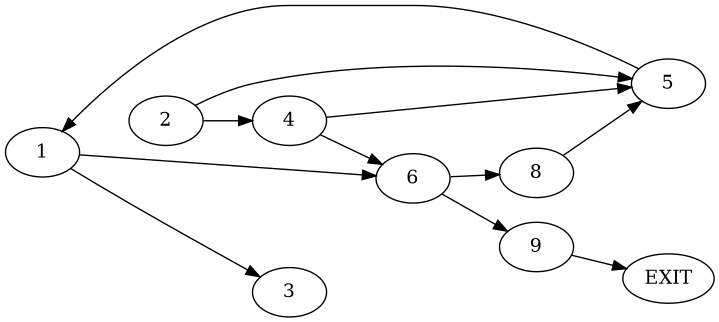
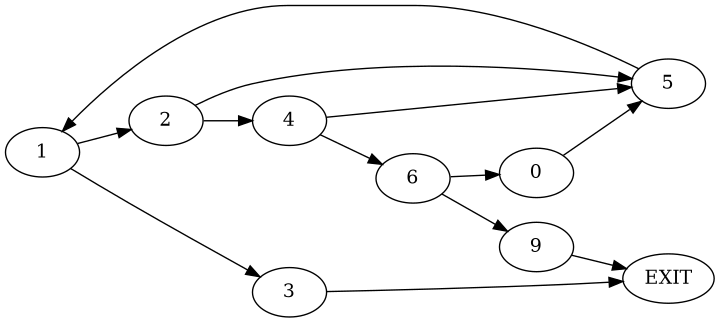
(221, 165) -> (98, 138)
(537, 173) -> (537, 173)
none -> (468, 288)
